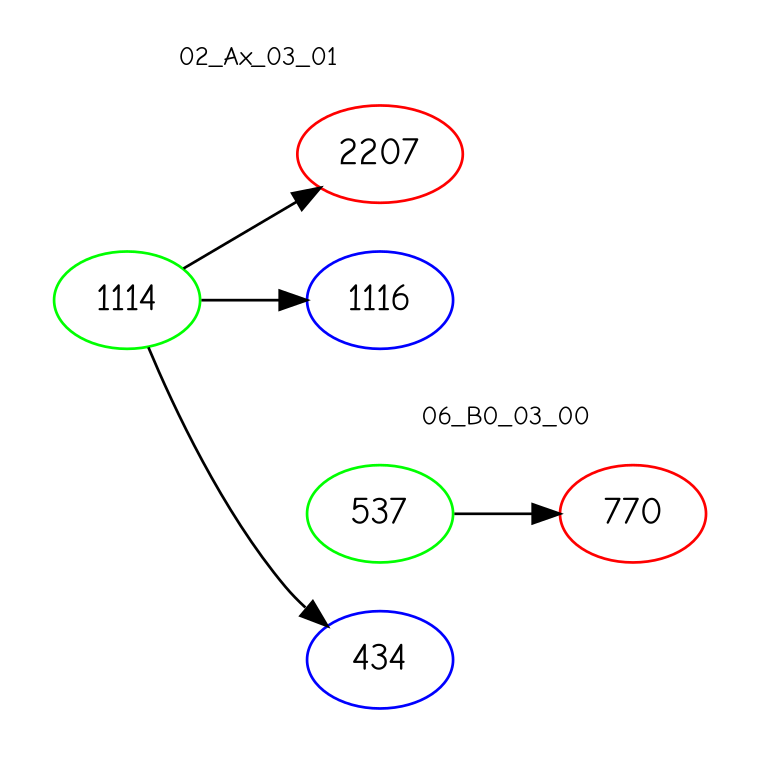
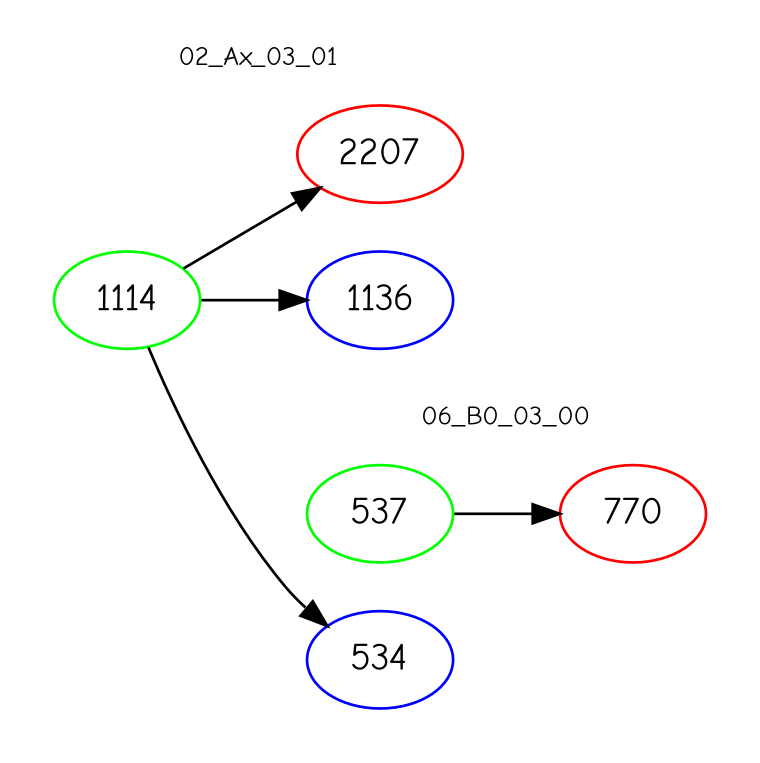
(380, 300) -> (380, 300)
(380, 660) -> (380, 660)
